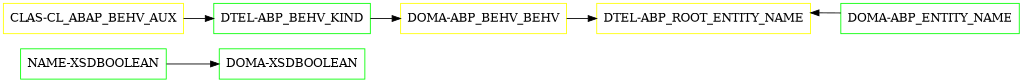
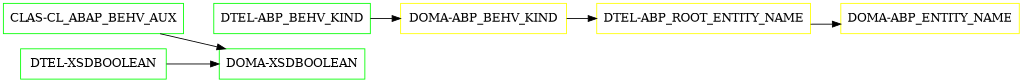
(830, 13) -> (821, 24)
(93, 19) -> (93, 19)
(194, 19) -> (189, 40)
(484, 19) -> (484, 19)
(930, 19) -> (930, 19)
(93, 64) -> (93, 64)
